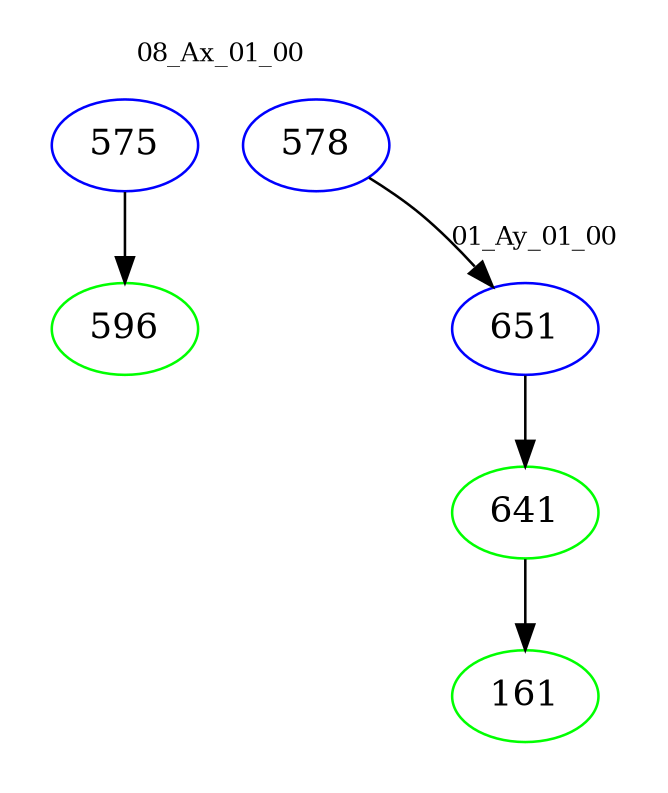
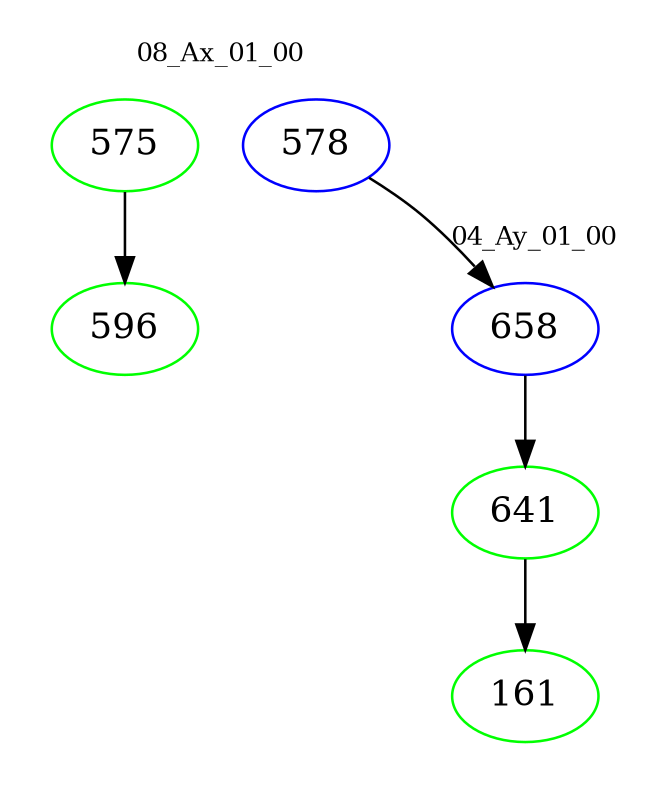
(125, 145) -> (125, 145)
(534, 238) -> (534, 238)
(525, 329) -> (525, 329)
